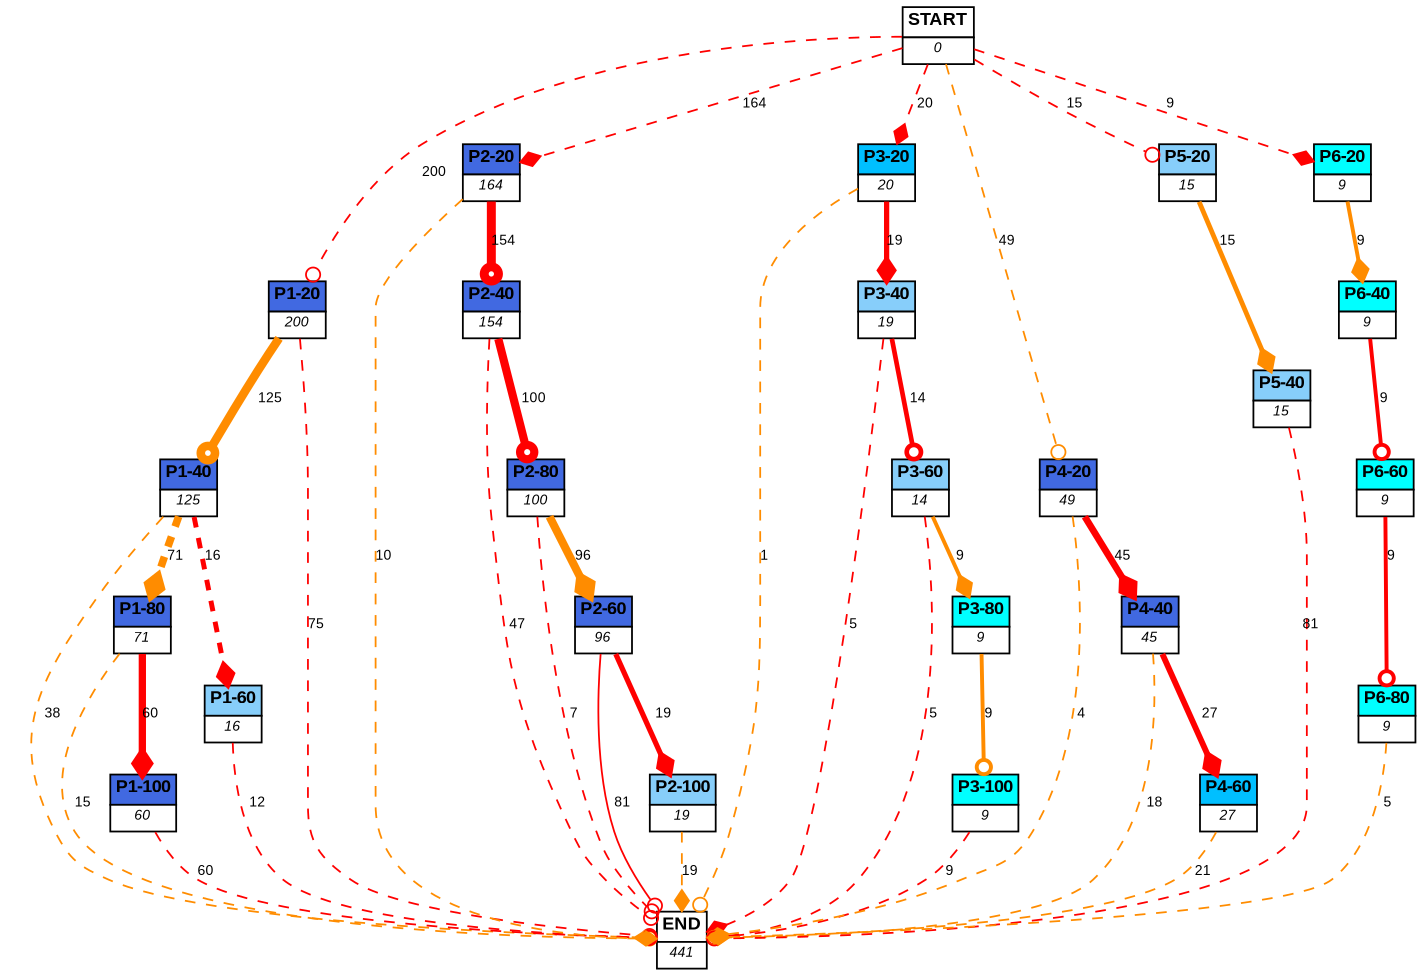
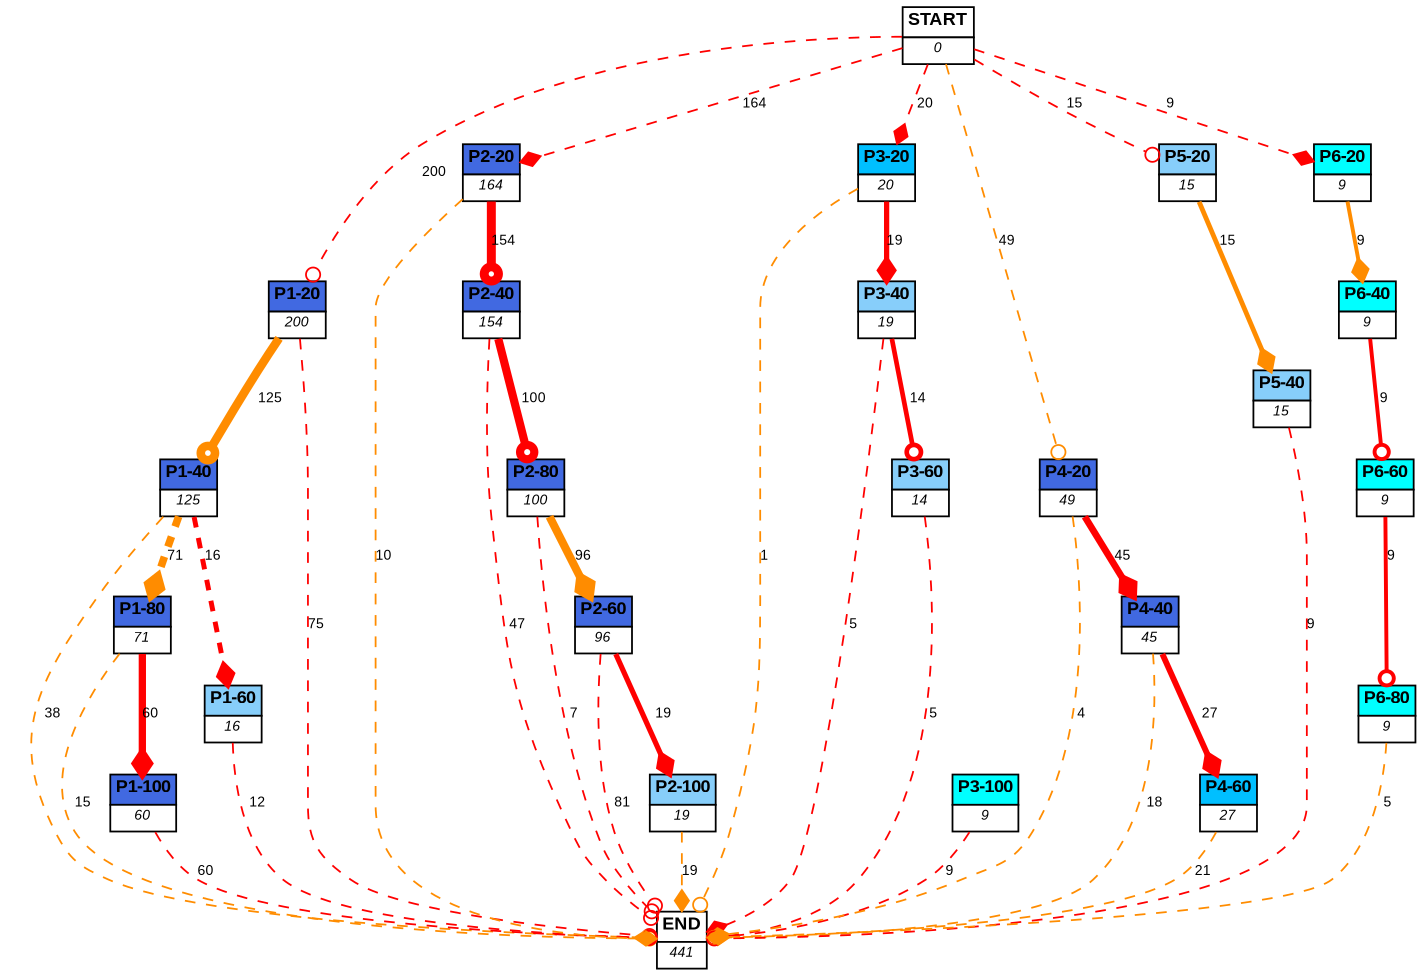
(981, 625) -> none
(1311, 625) -> (1311, 625)
(603, 782) -> (603, 782)
